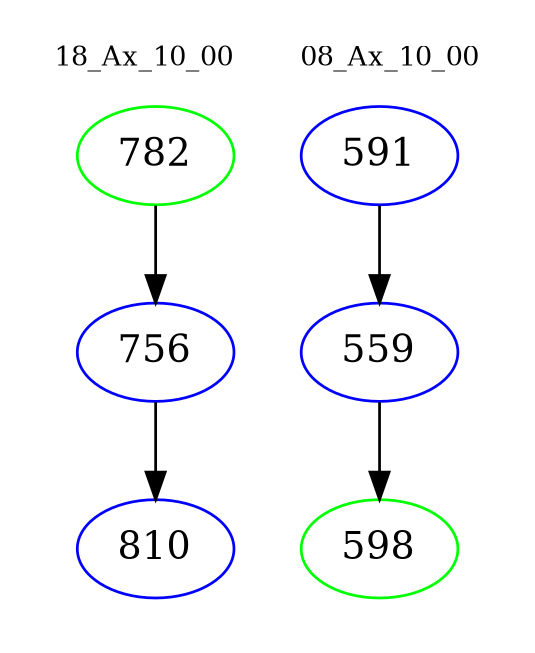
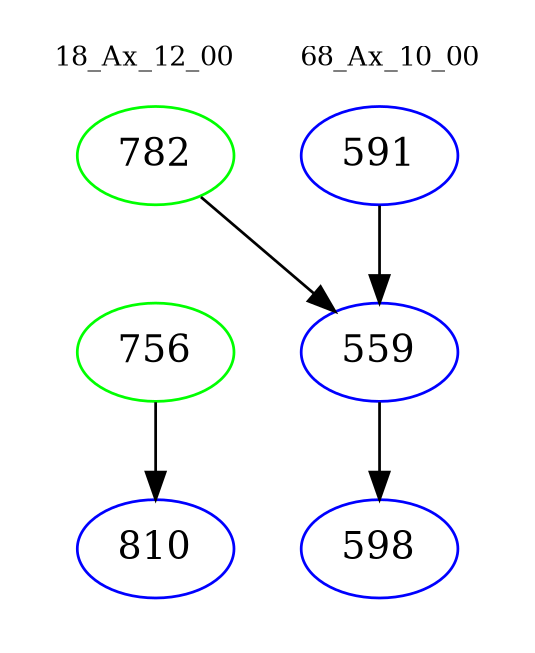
(145, 59) -> (145, 59)
(390, 59) -> (390, 59)
(156, 241) -> (238, 228)
(156, 352) -> (156, 352)
(380, 549) -> (380, 549)
